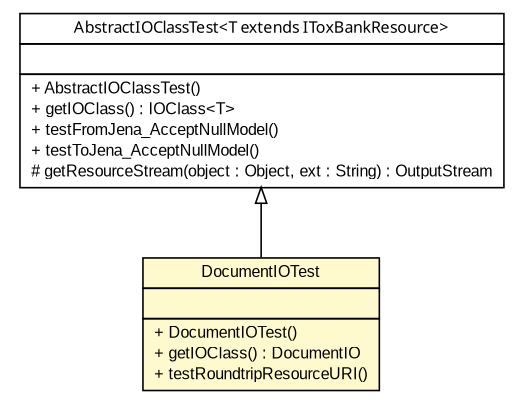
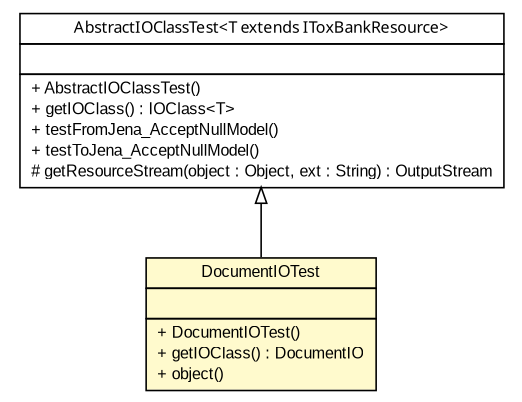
(261, 375) -> (191, 375)
